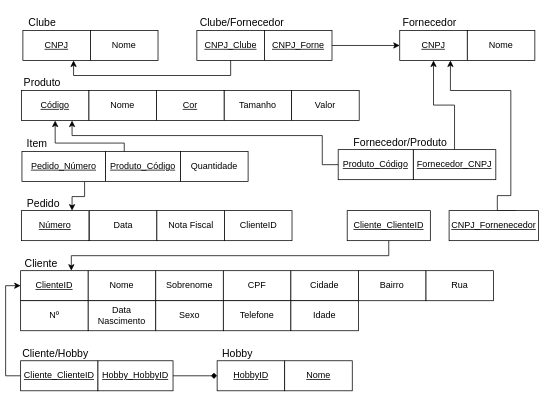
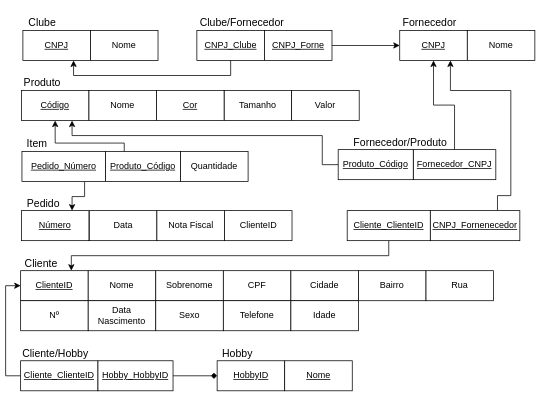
(493, 225) -> (475, 225)
